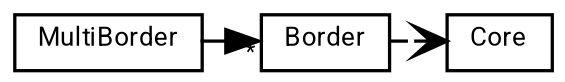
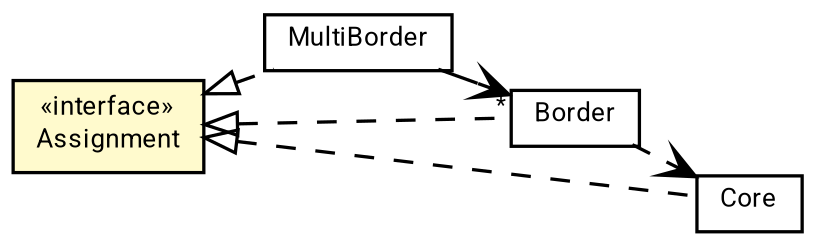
(213, 41) -> (458, 76)
none -> (108, 127)
